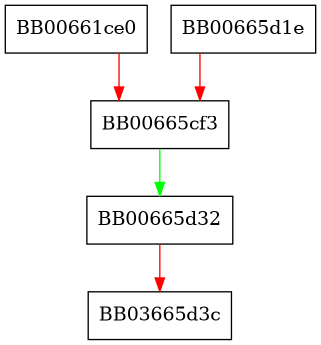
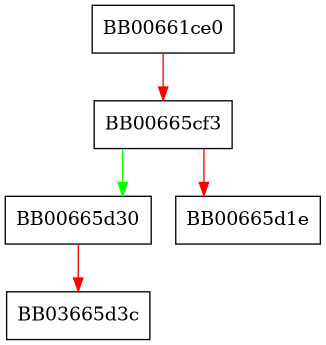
(200, 70) -> (204, 166)
(160, 220) -> (78, 220)
